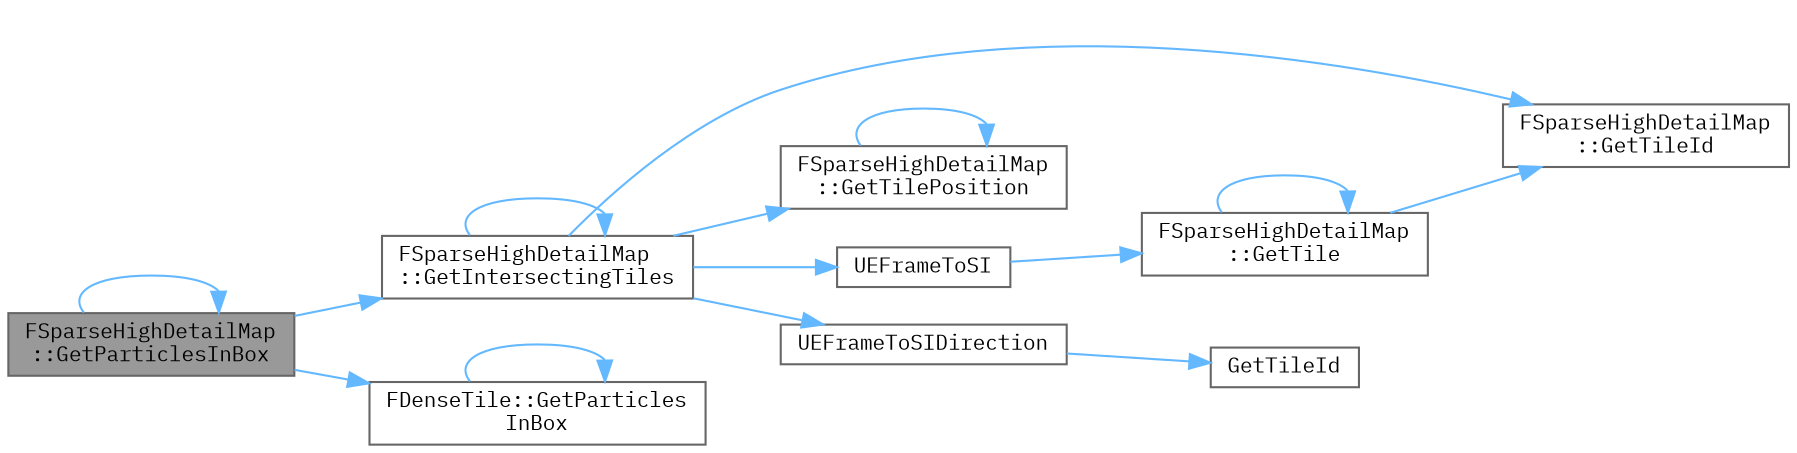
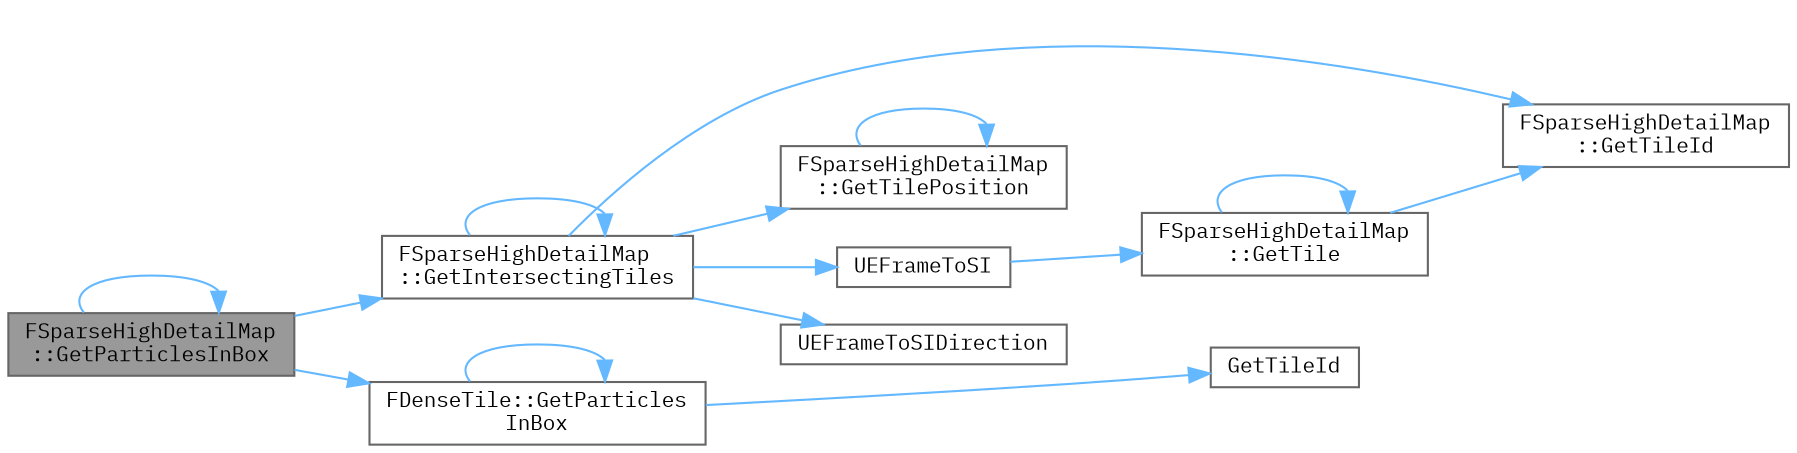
(1128, 357) -> (947, 392)
